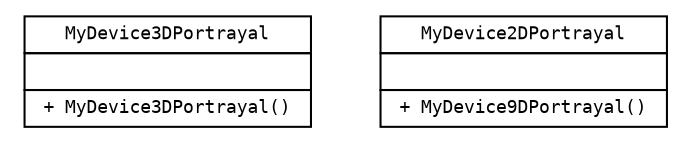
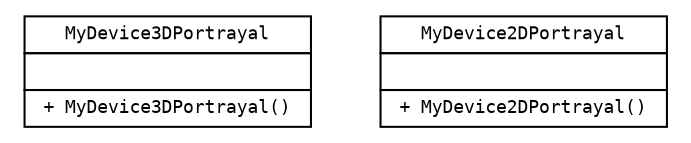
(524, 107) -> (524, 107)
